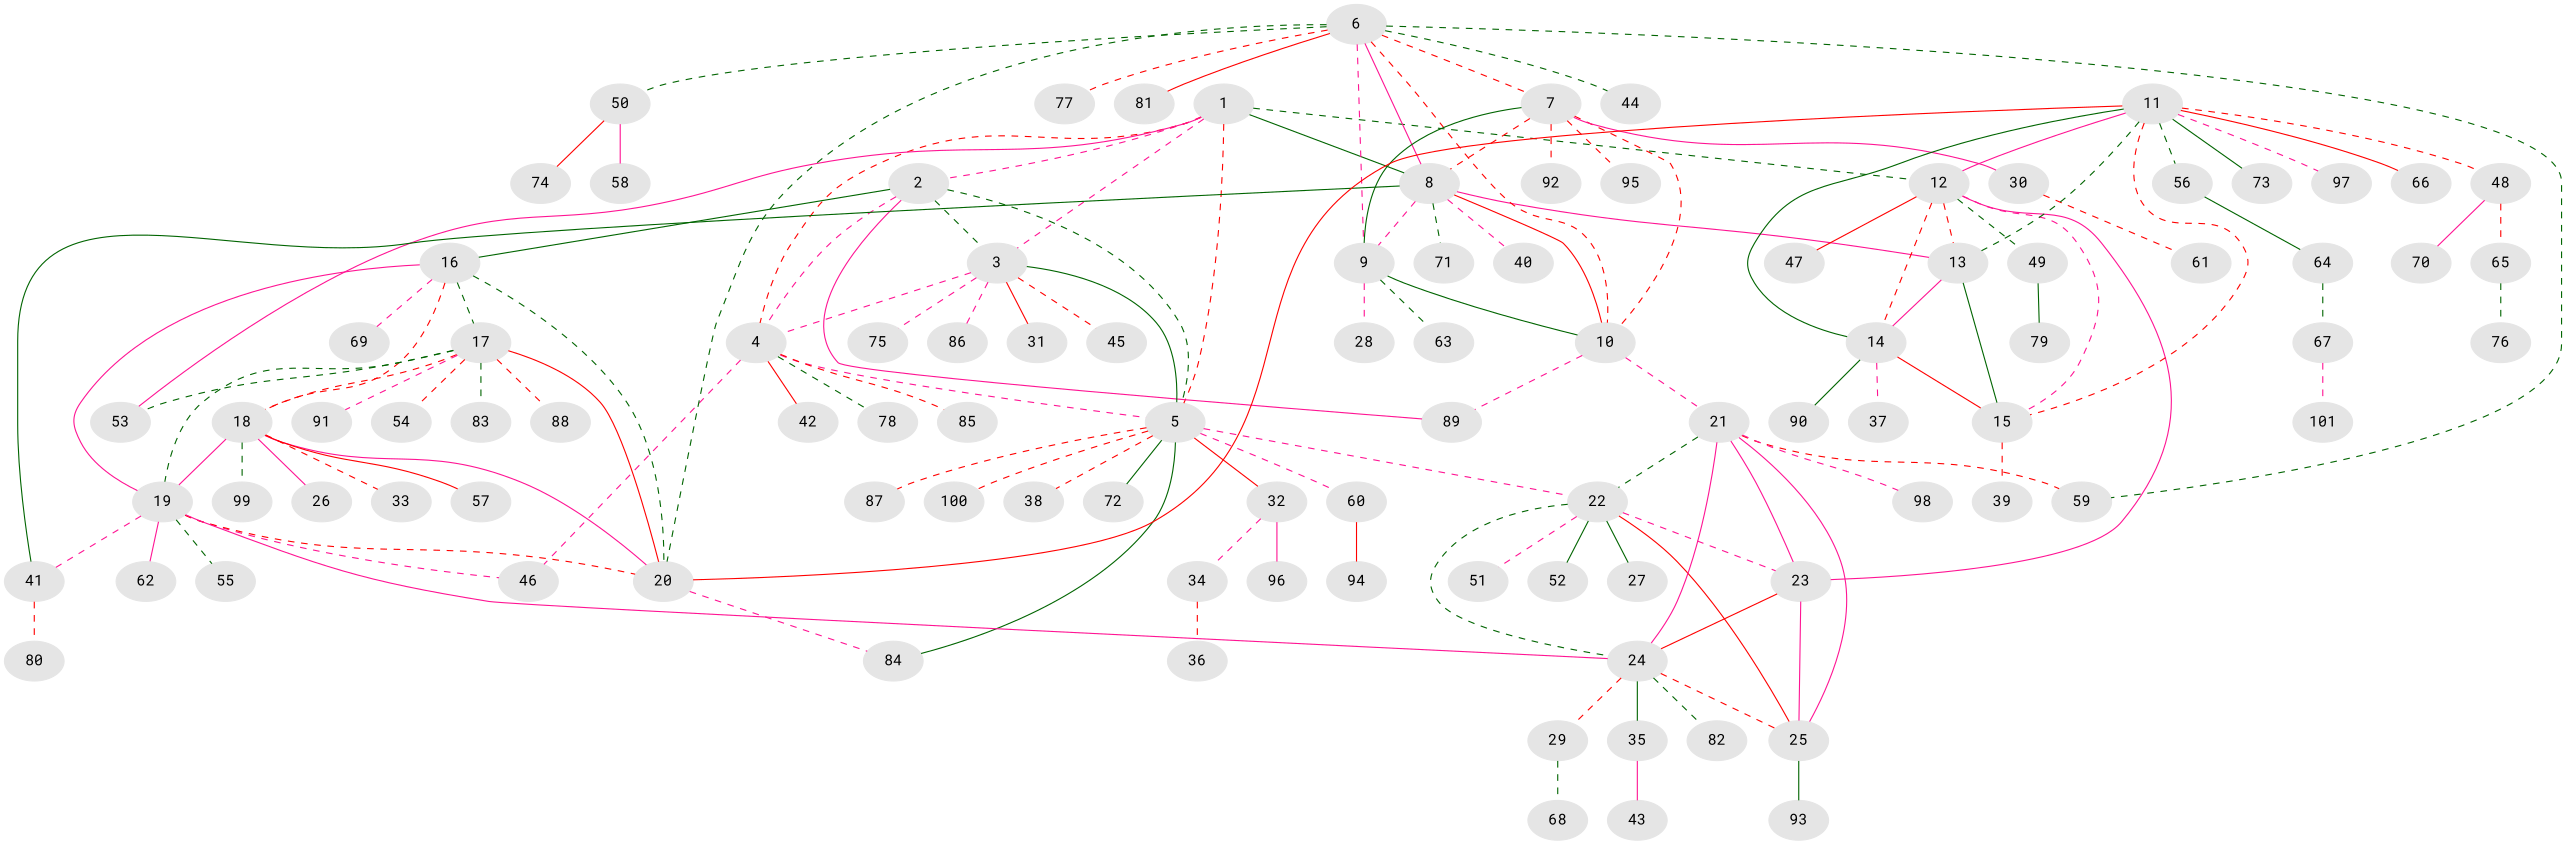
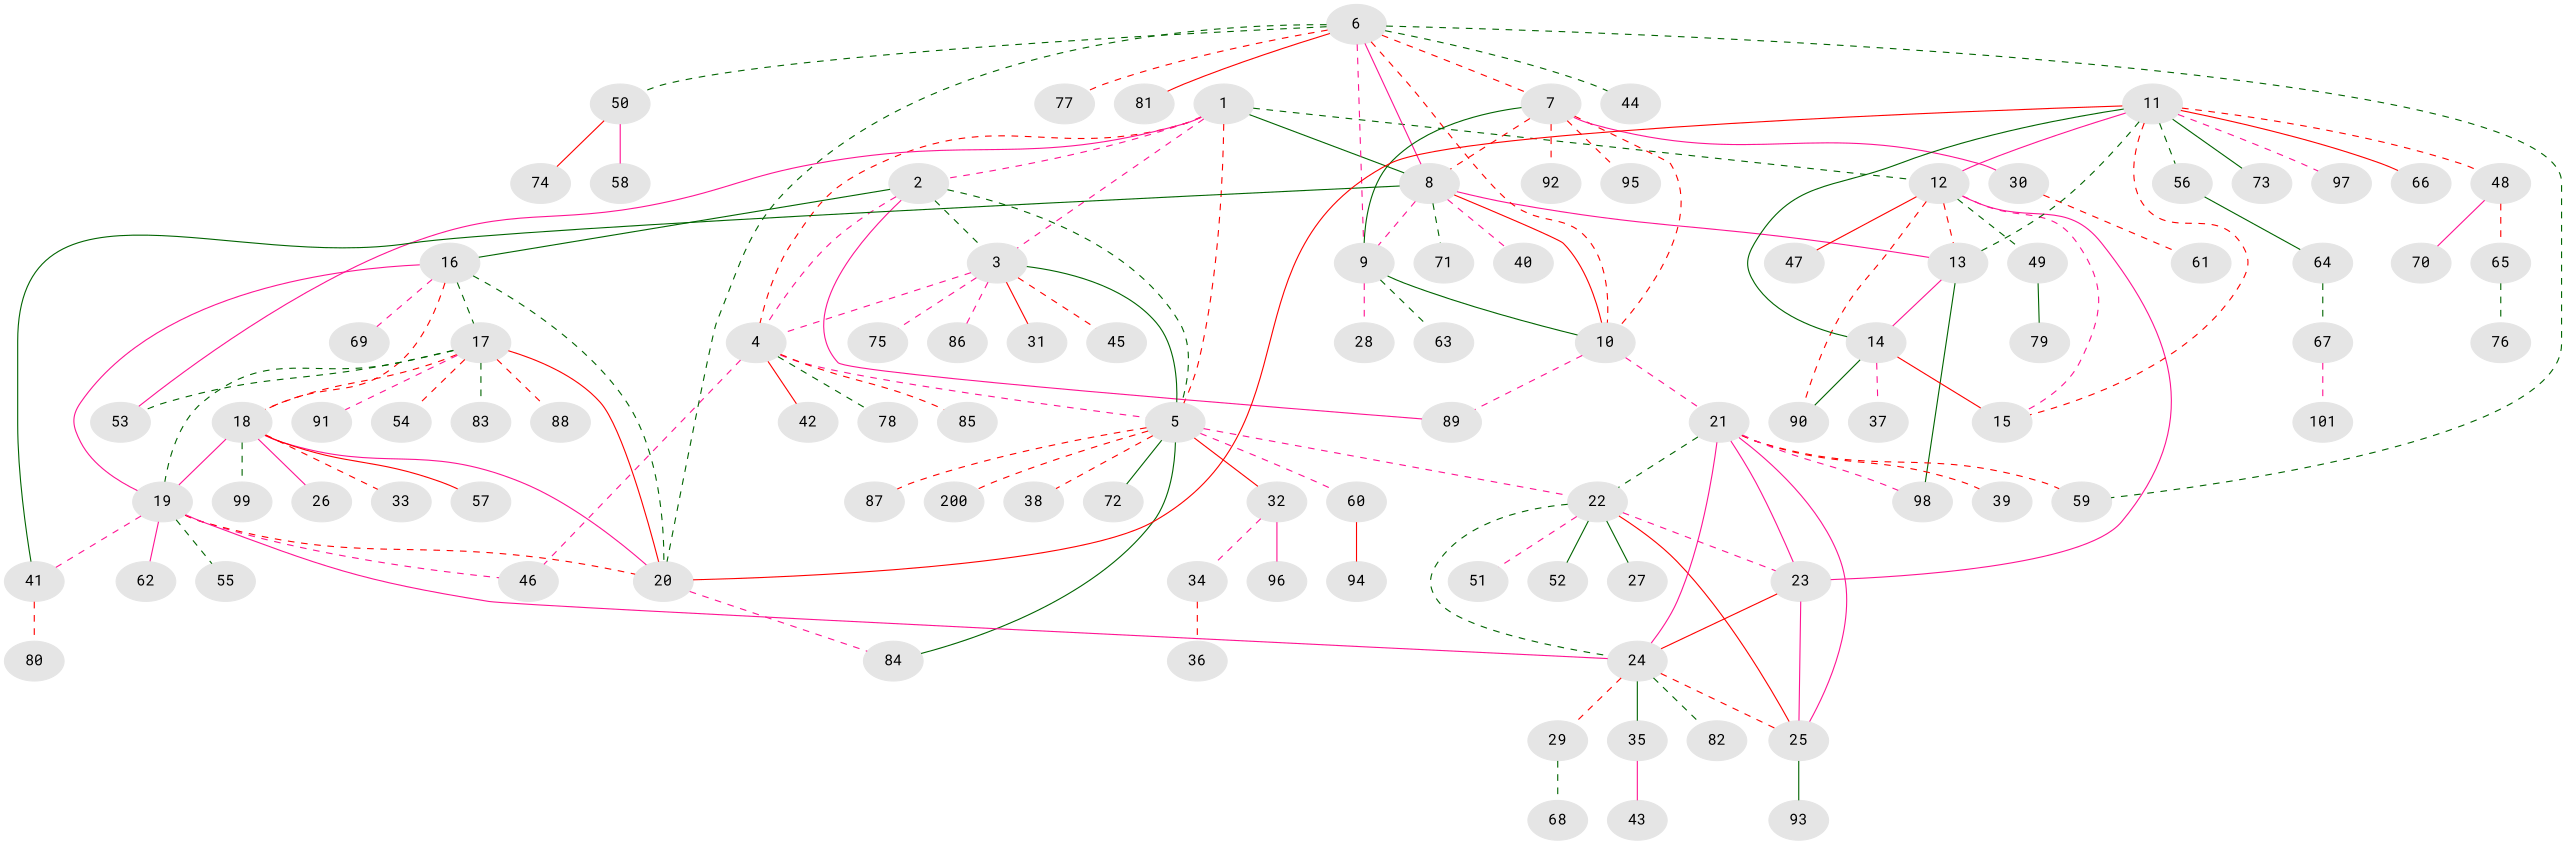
(1908, 263) -> (1854, 295)
(1980, 343) -> (1942, 373)
(2002, 462) -> (1915, 470)
(954, 502) -> (954, 502)
